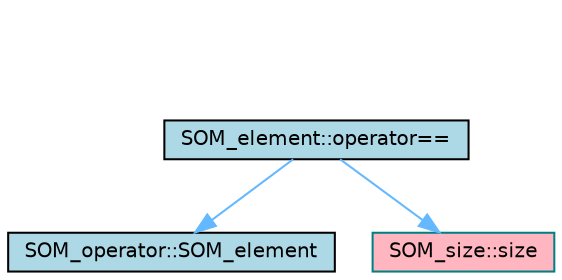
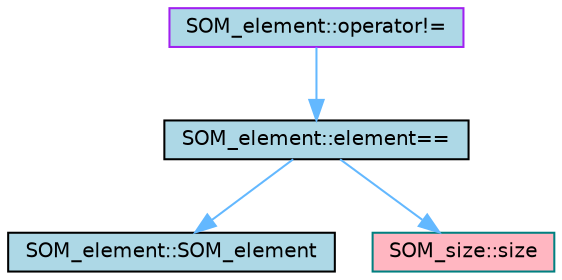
none -> (316, 28)
(316, 140) -> (316, 140)
(172, 252) -> (172, 252)
